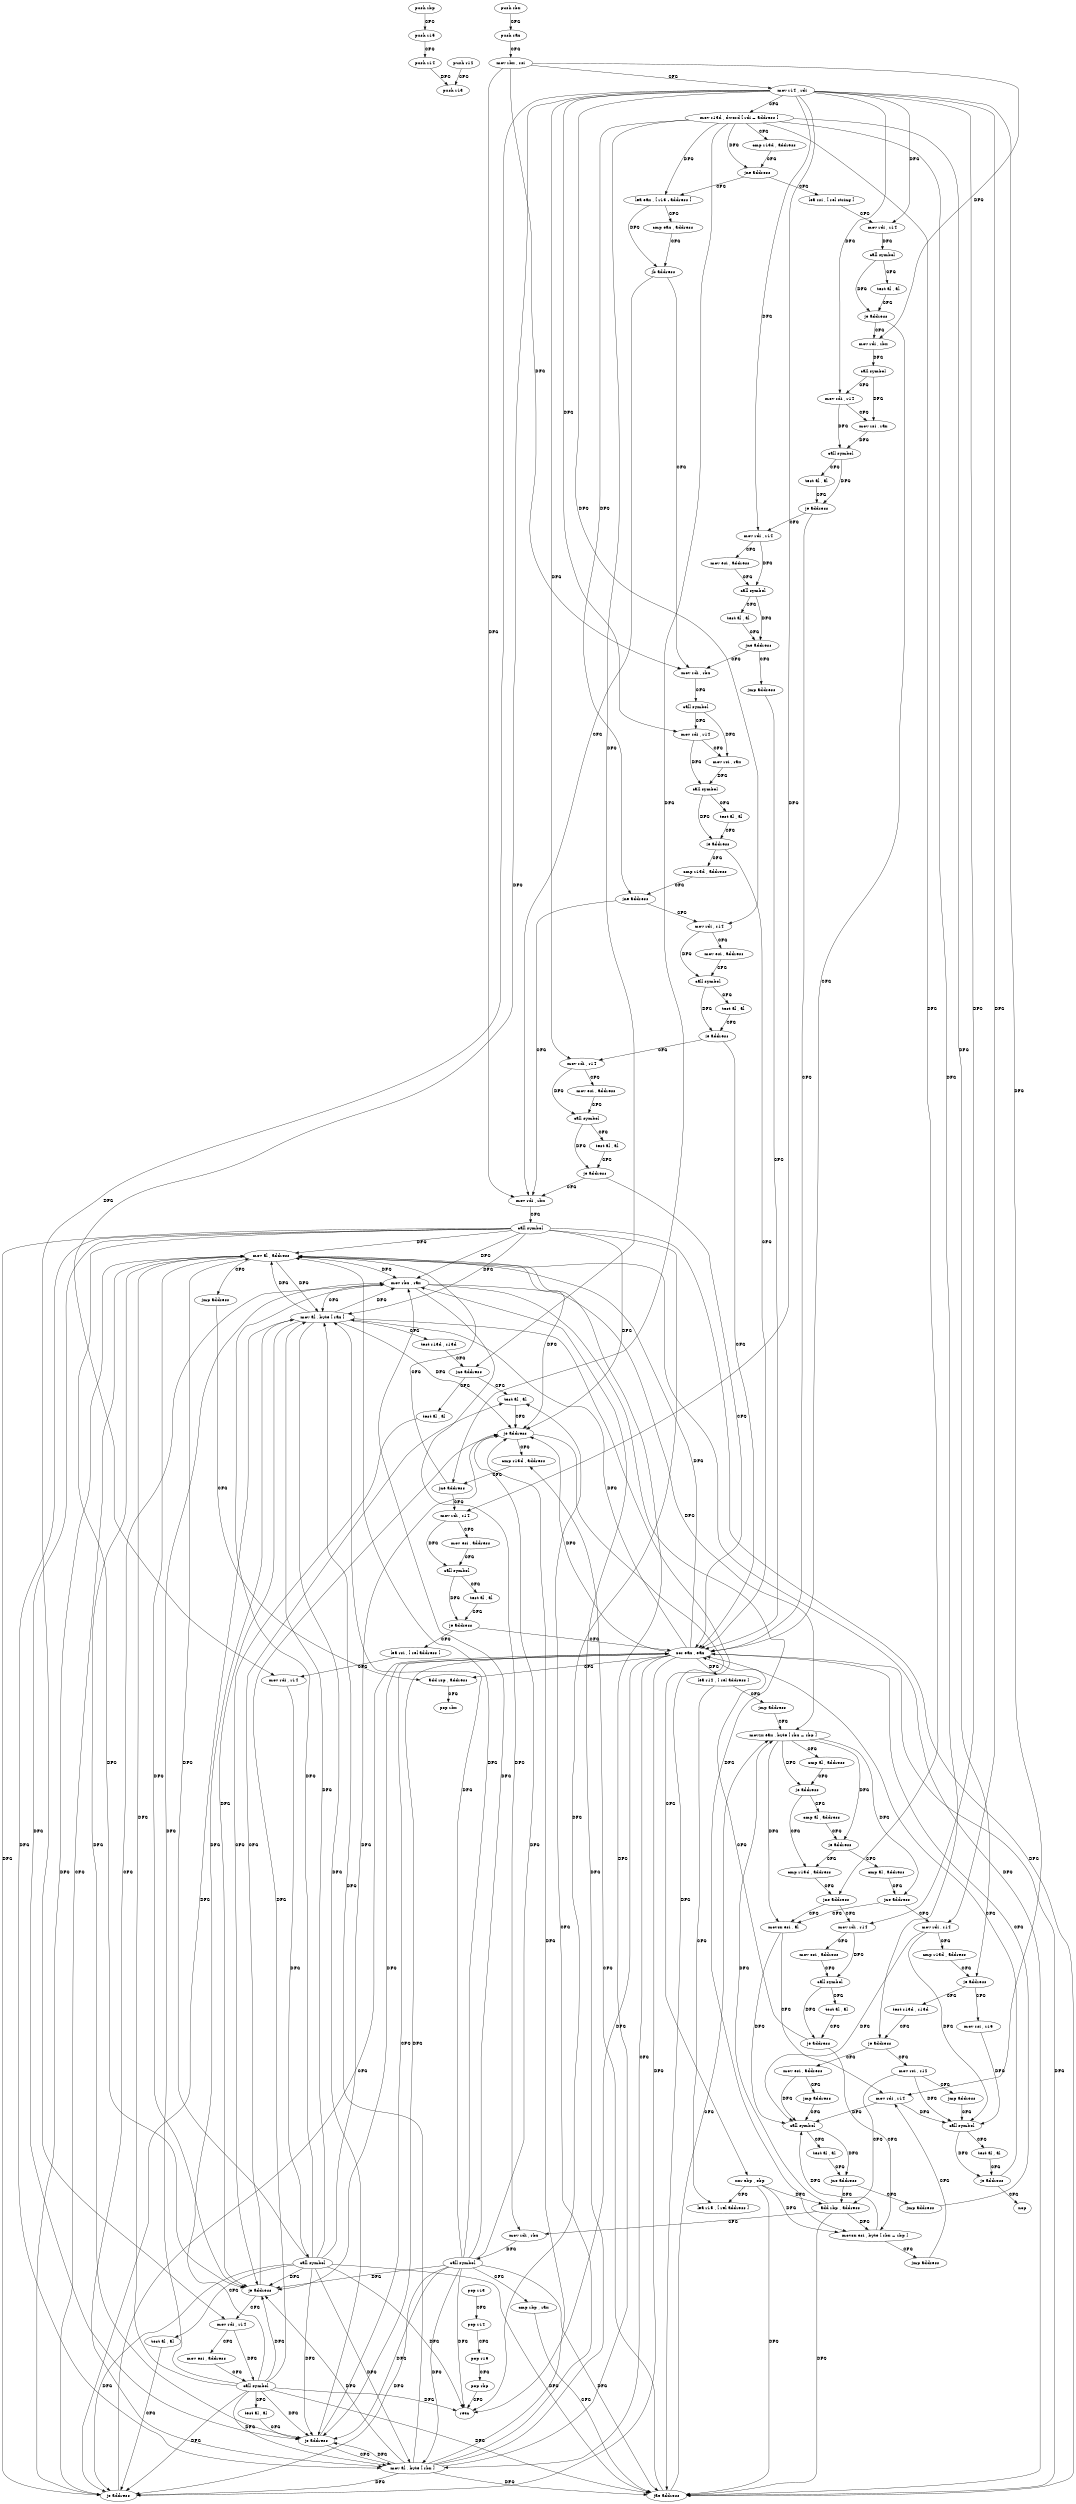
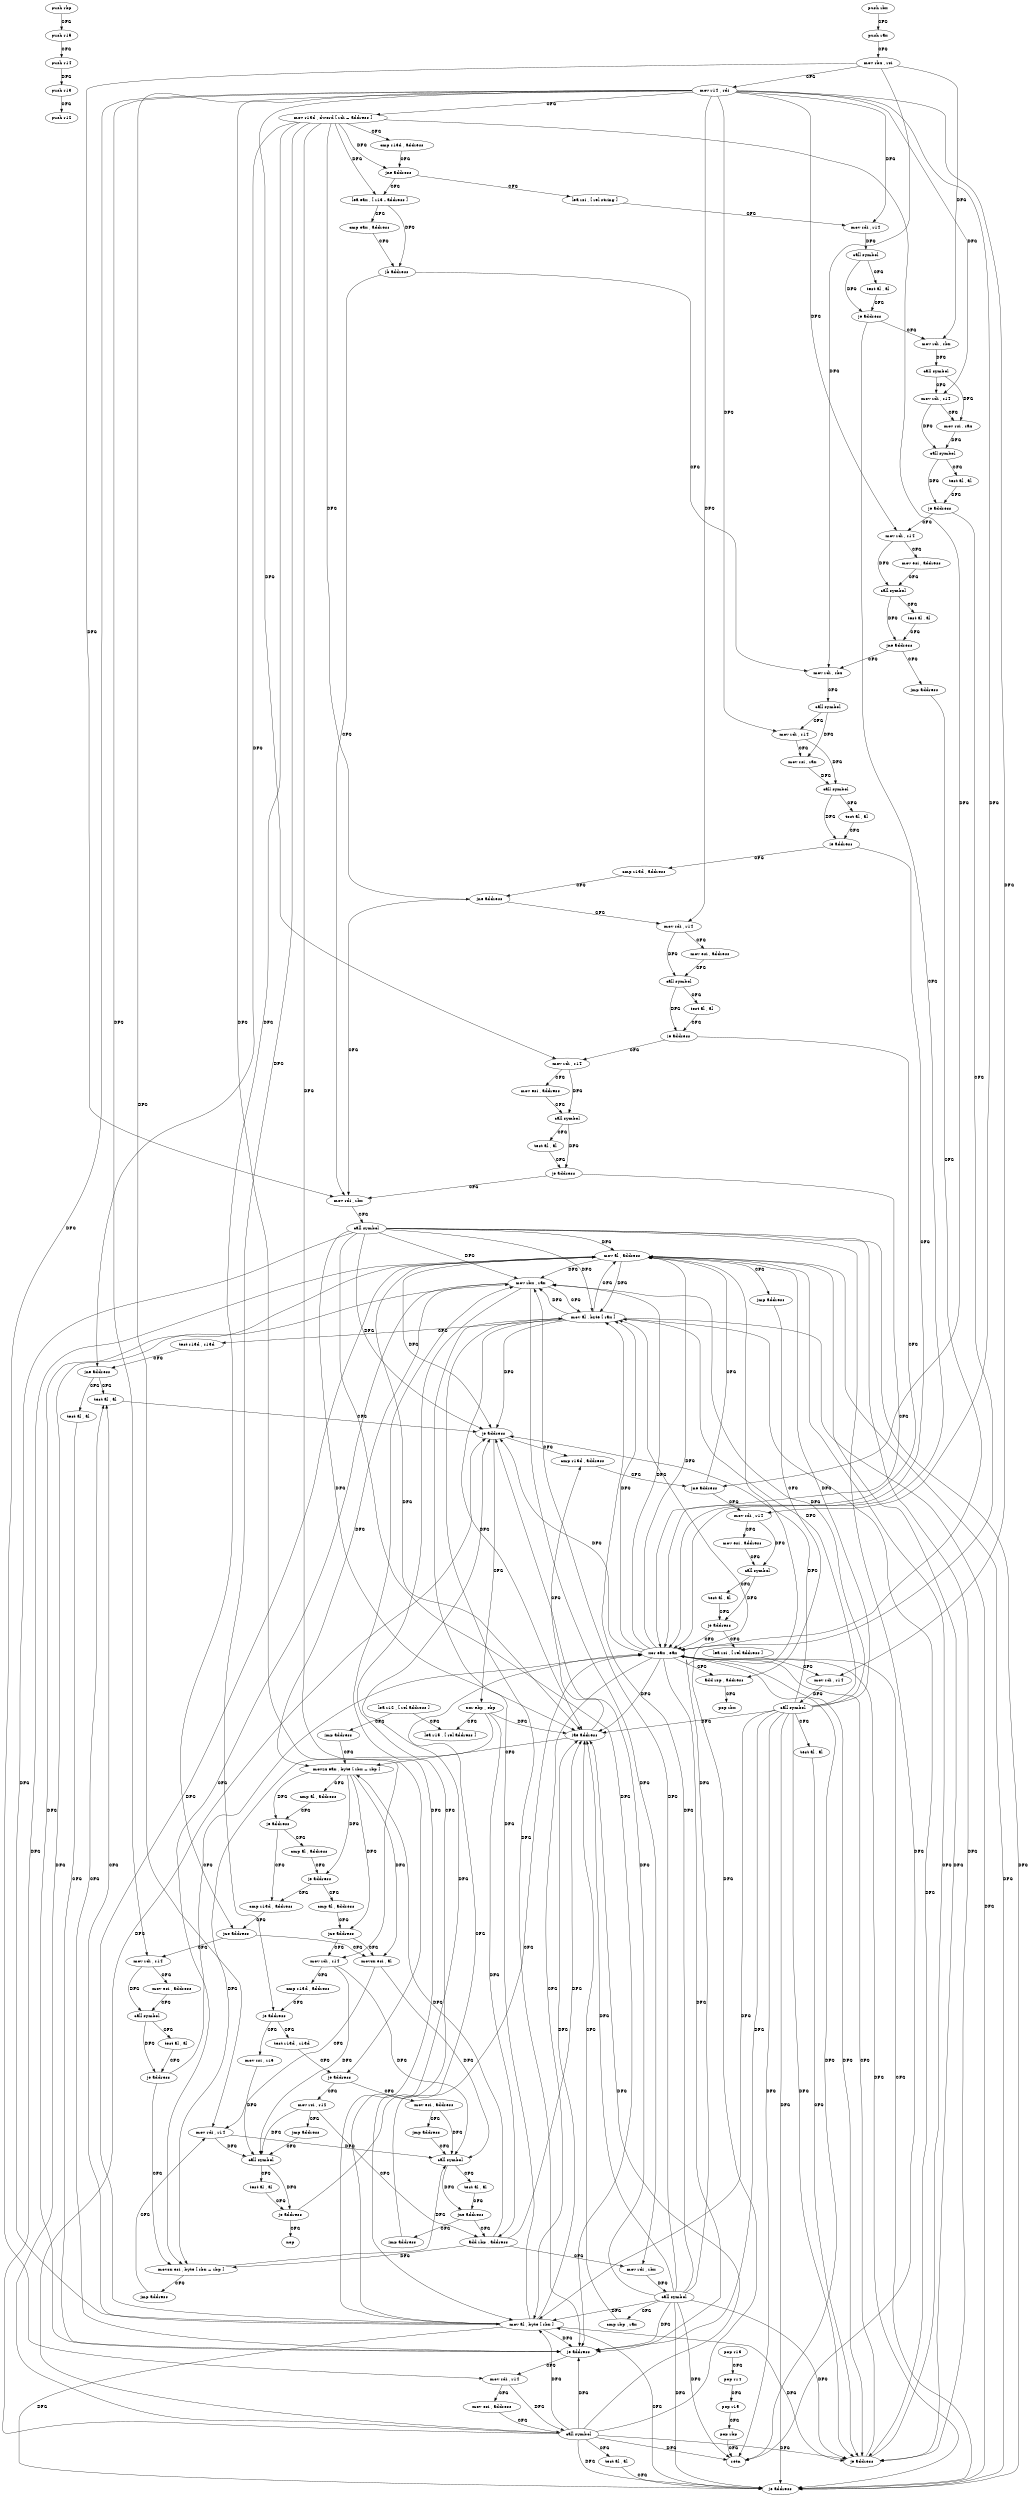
(459, 75) -> (62, 103)
(284, 1283) -> (608, 1283)
(706, 1666) -> (659, 1432)
(730, 1763) -> (223, 1783)
